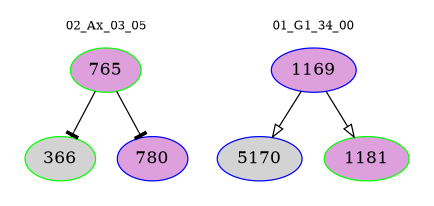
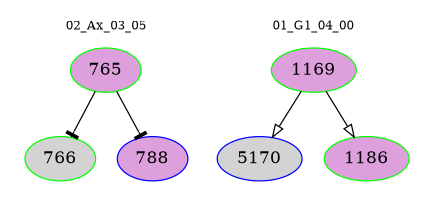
(314, 26) -> (314, 26)
(314, 70) -> (314, 70)
(60, 159) -> (60, 159)
(153, 159) -> (153, 159)
(367, 159) -> (367, 159)
